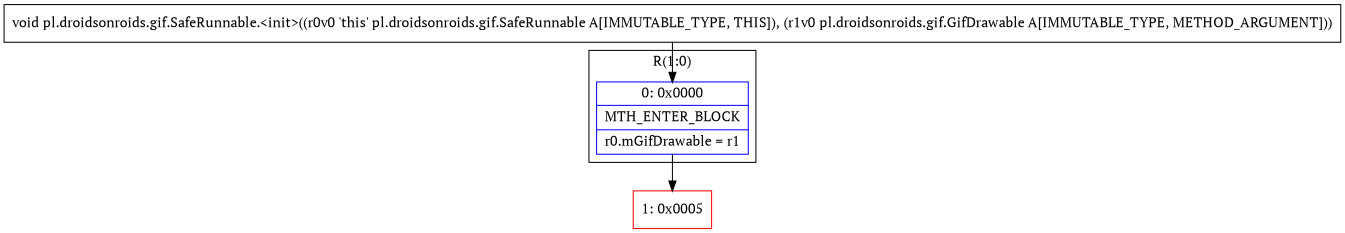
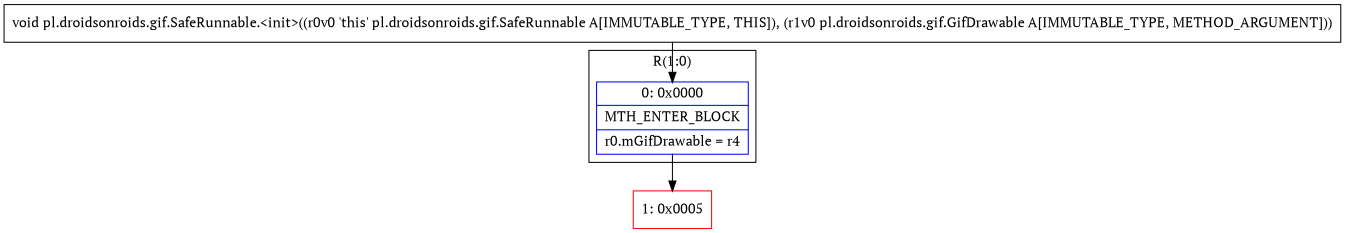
(672, 142) -> (672, 142)
